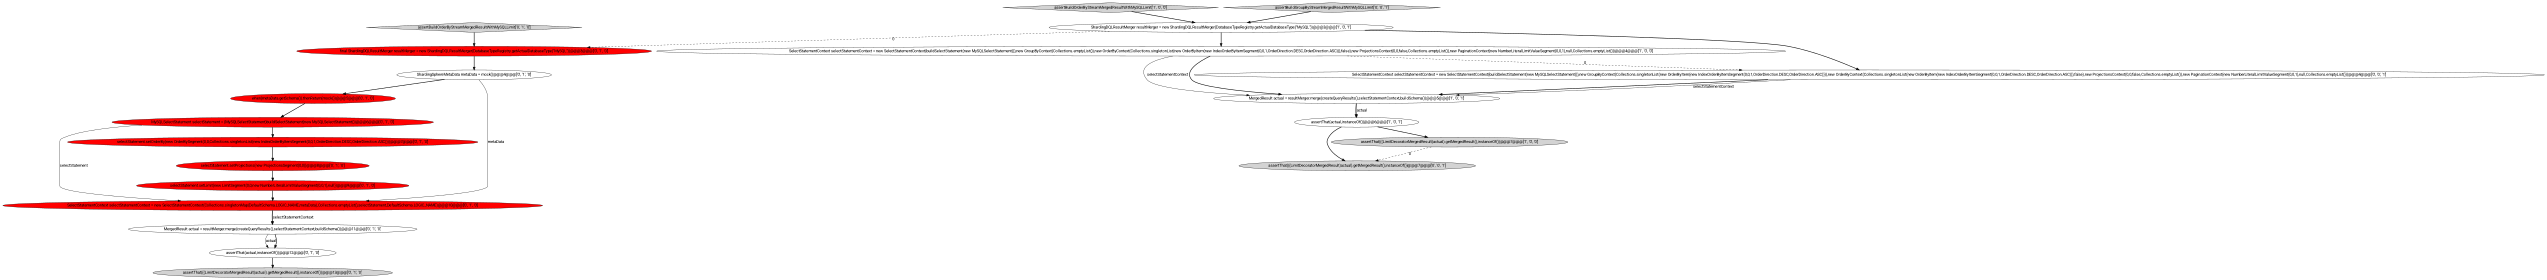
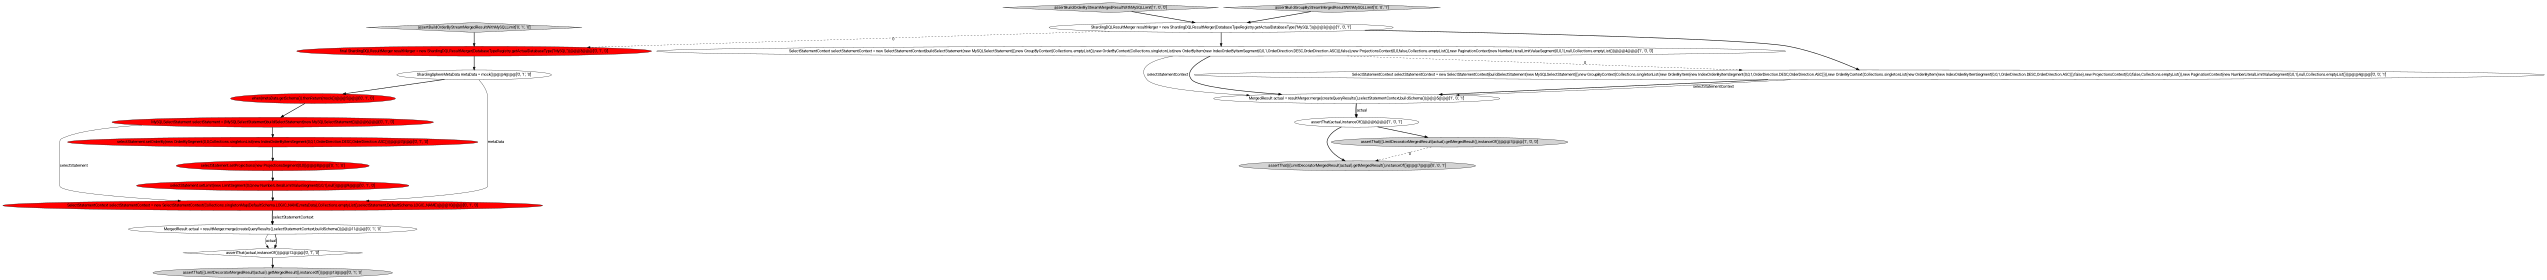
(273, 253) -> (273, 253)
